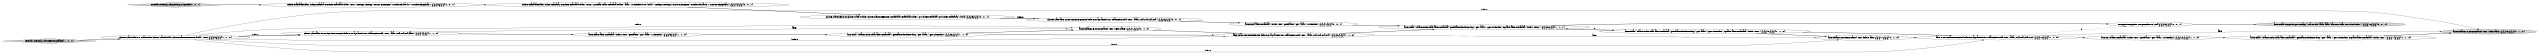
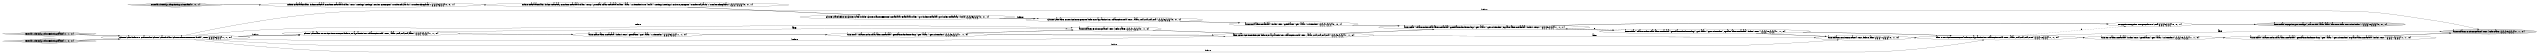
none -> (49, 34)
